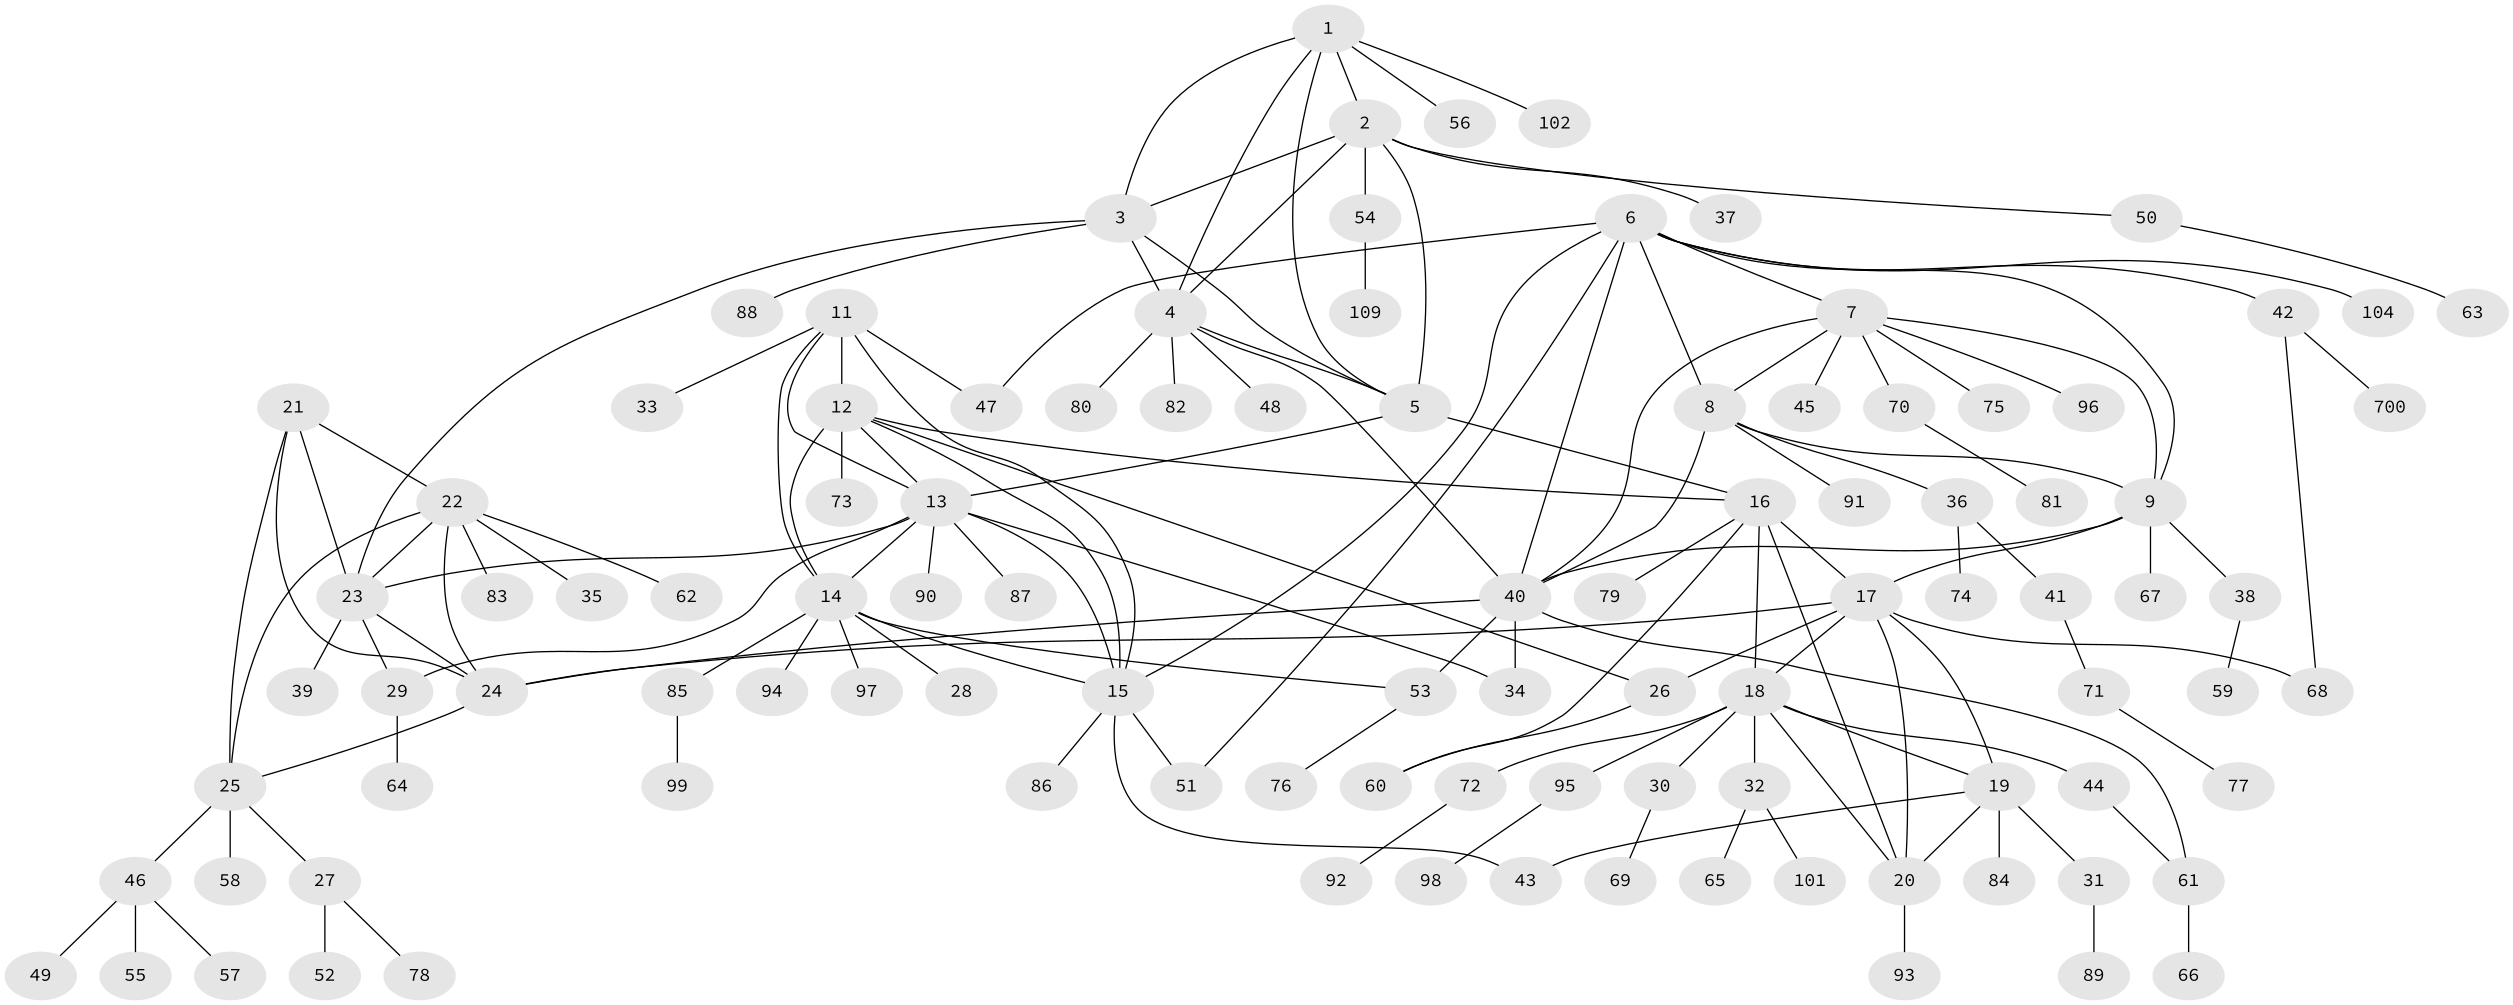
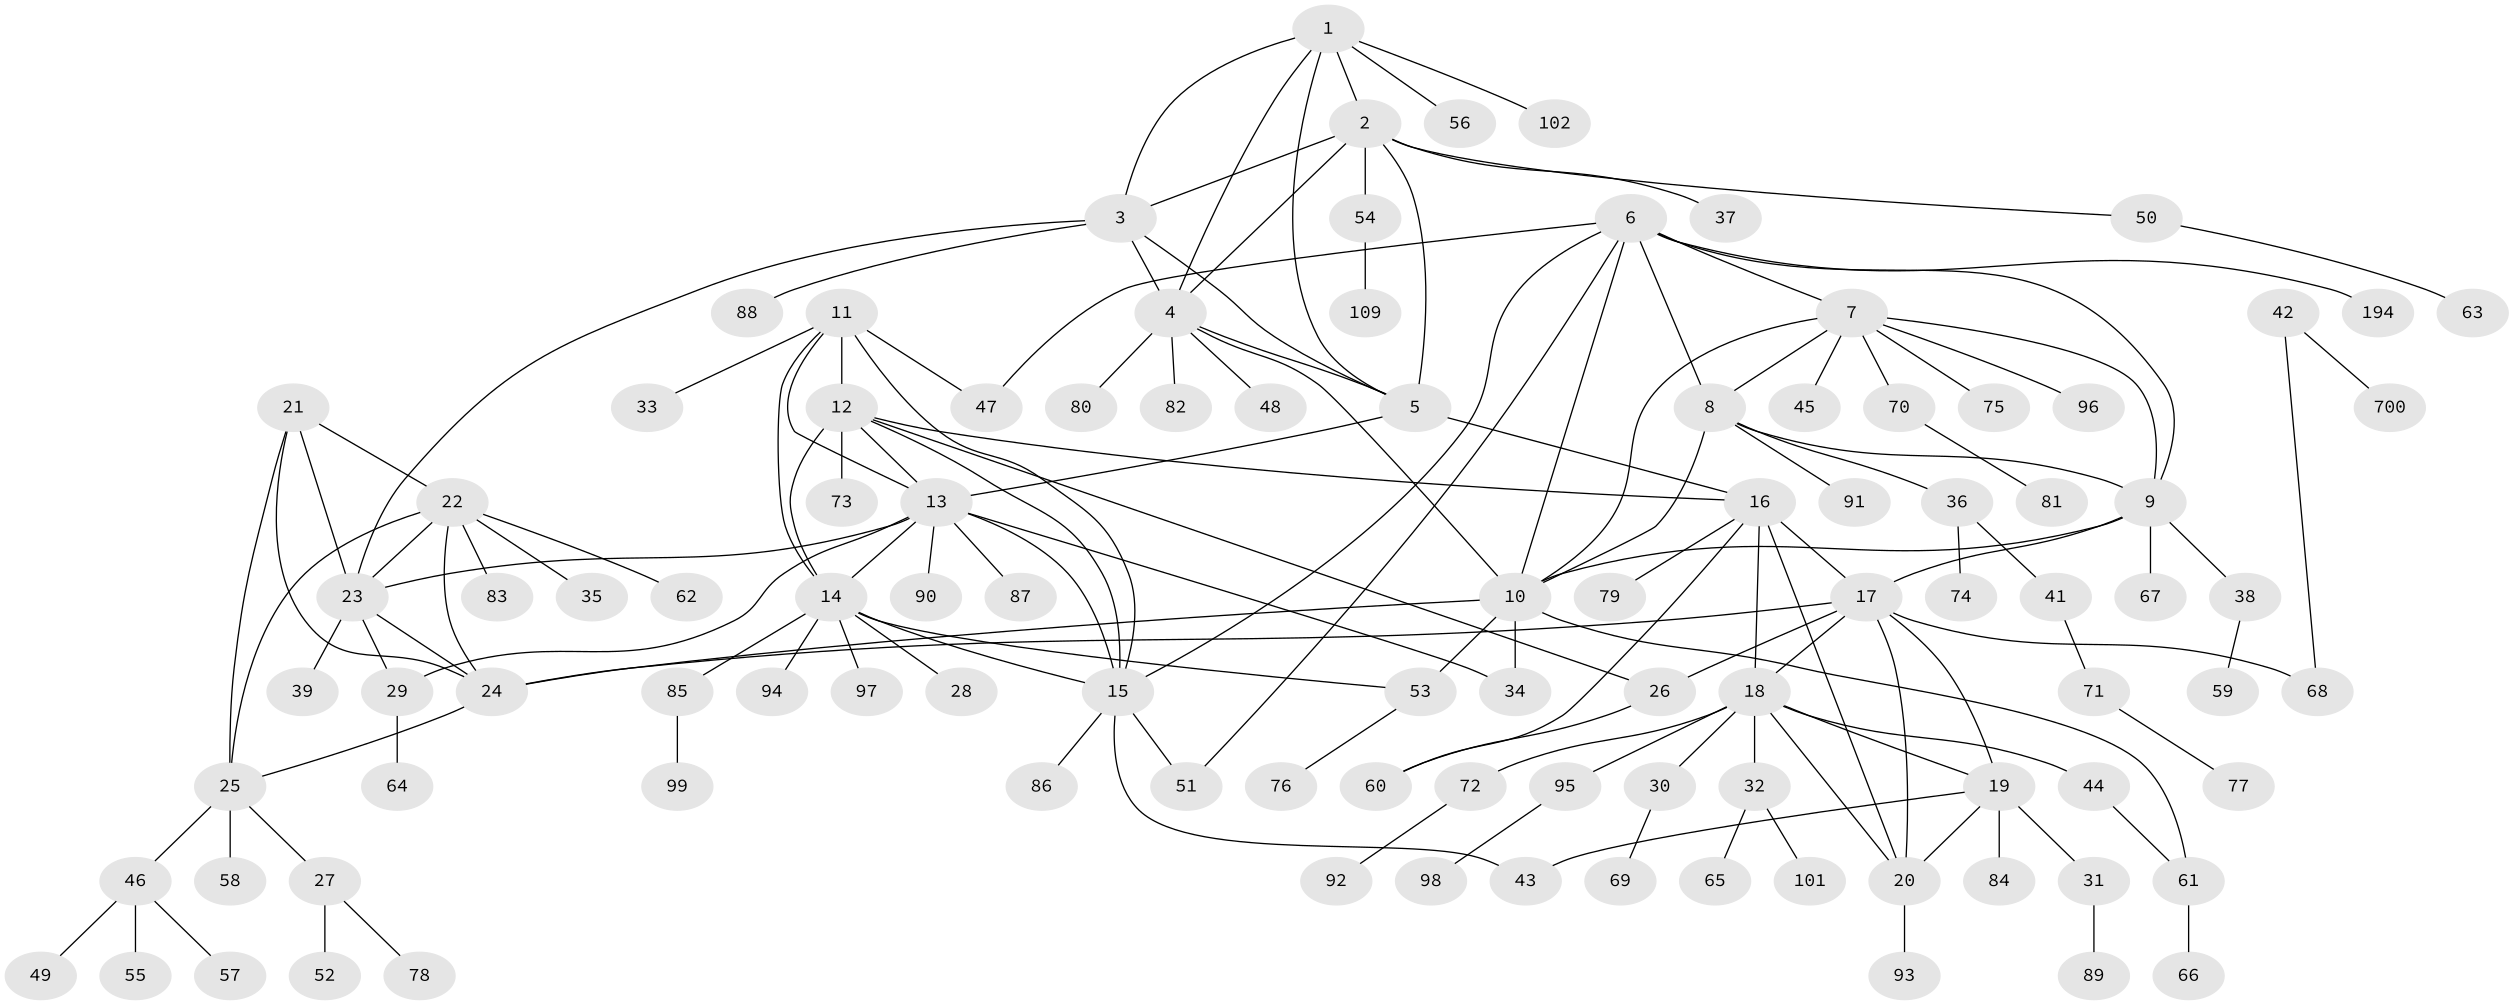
(2107, 269) -> none
(2378, 313) -> (2378, 313)
(1515, 597) -> (1515, 597)
